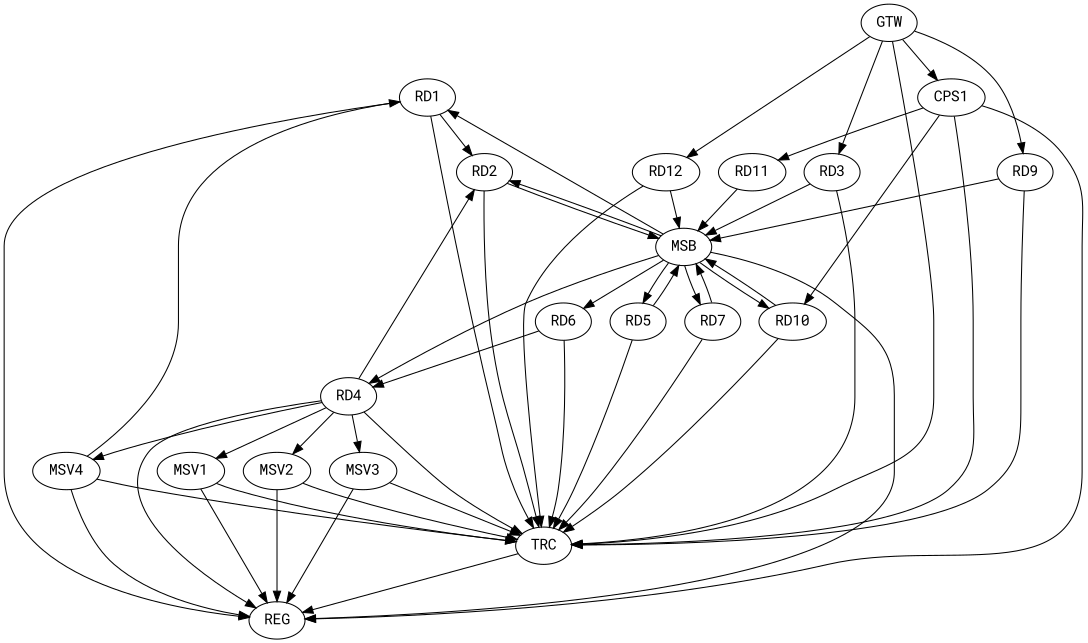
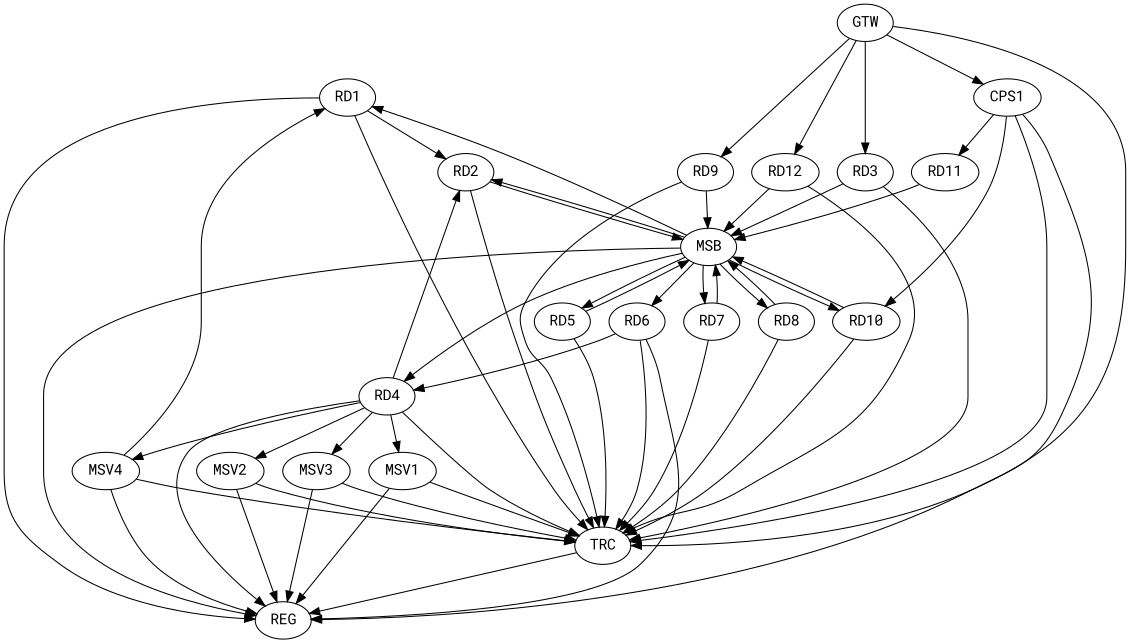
none -> (786, 322)
none -> (602, 584)
